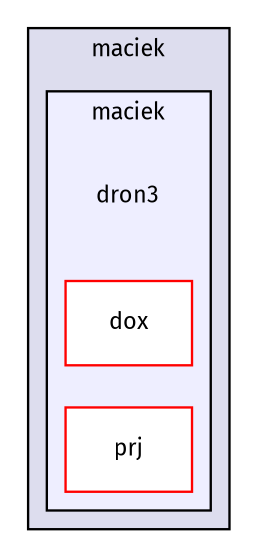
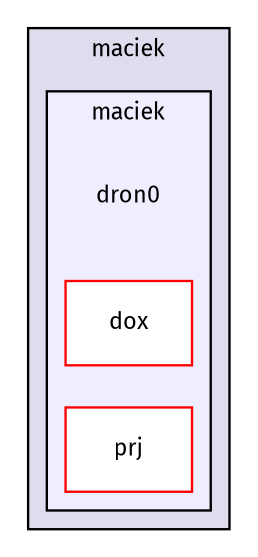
(129, 197) -> (129, 197)
